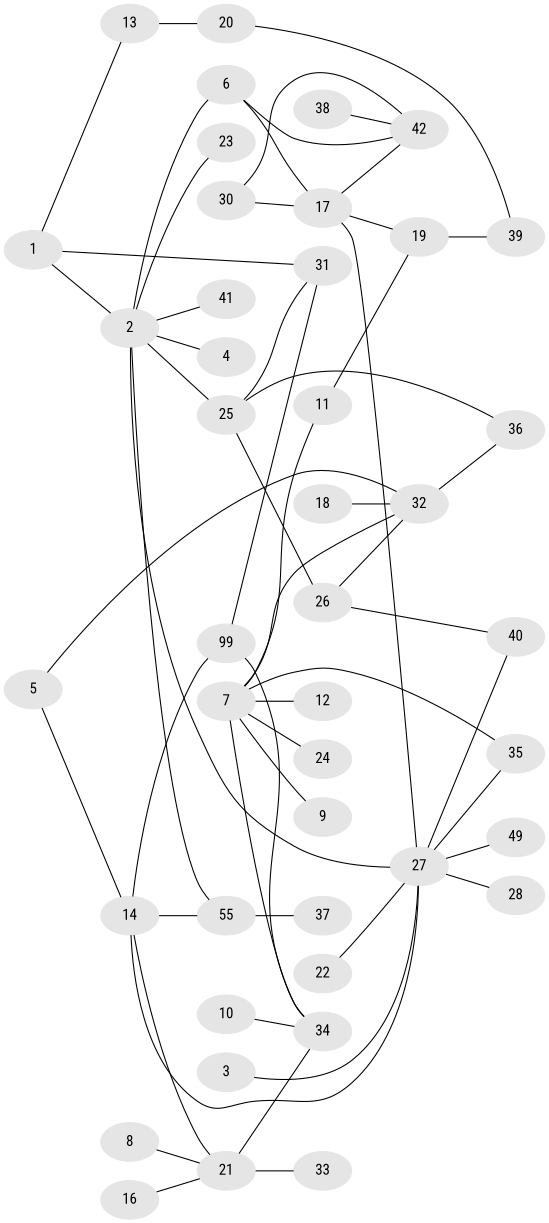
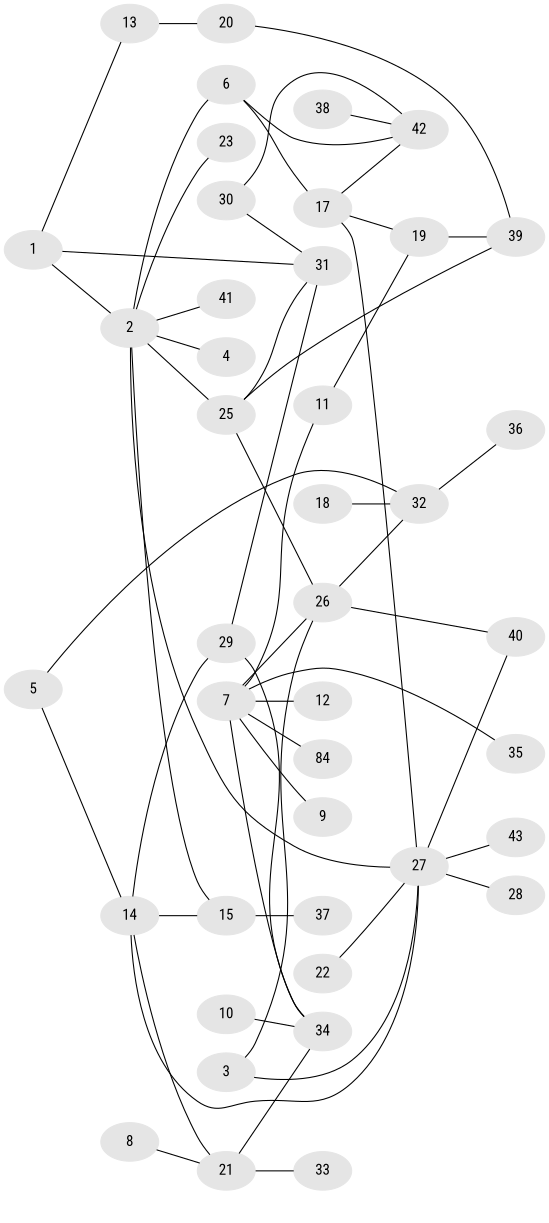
(274, 204) -> (274, 233)
(364, 373) -> (357, 320)
(292, 577) -> (275, 652)
(226, 643) -> (226, 643)
(323, 759) -> (323, 759)
(467, 810) -> none
(516, 837) -> (516, 837)
none -> (285, 852)
(226, 916) -> (226, 916)
(130, 1200) -> none
